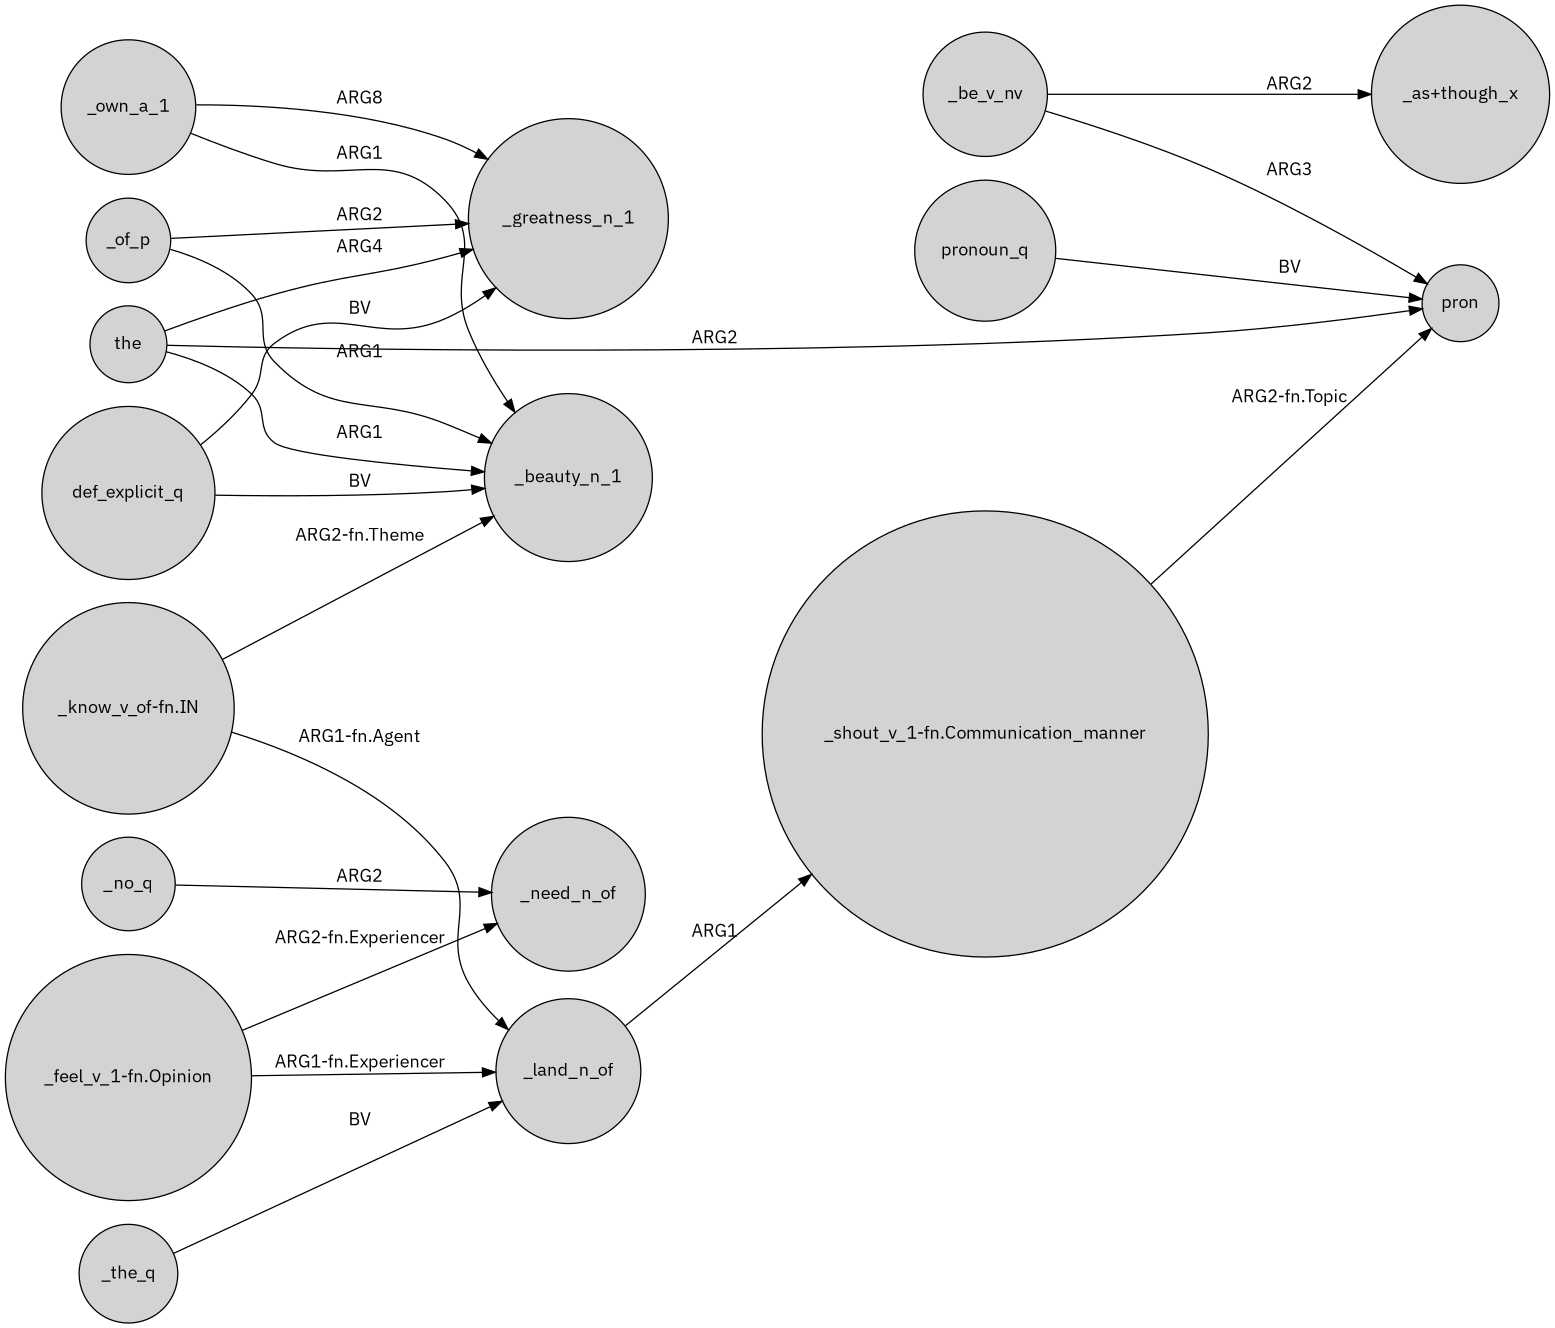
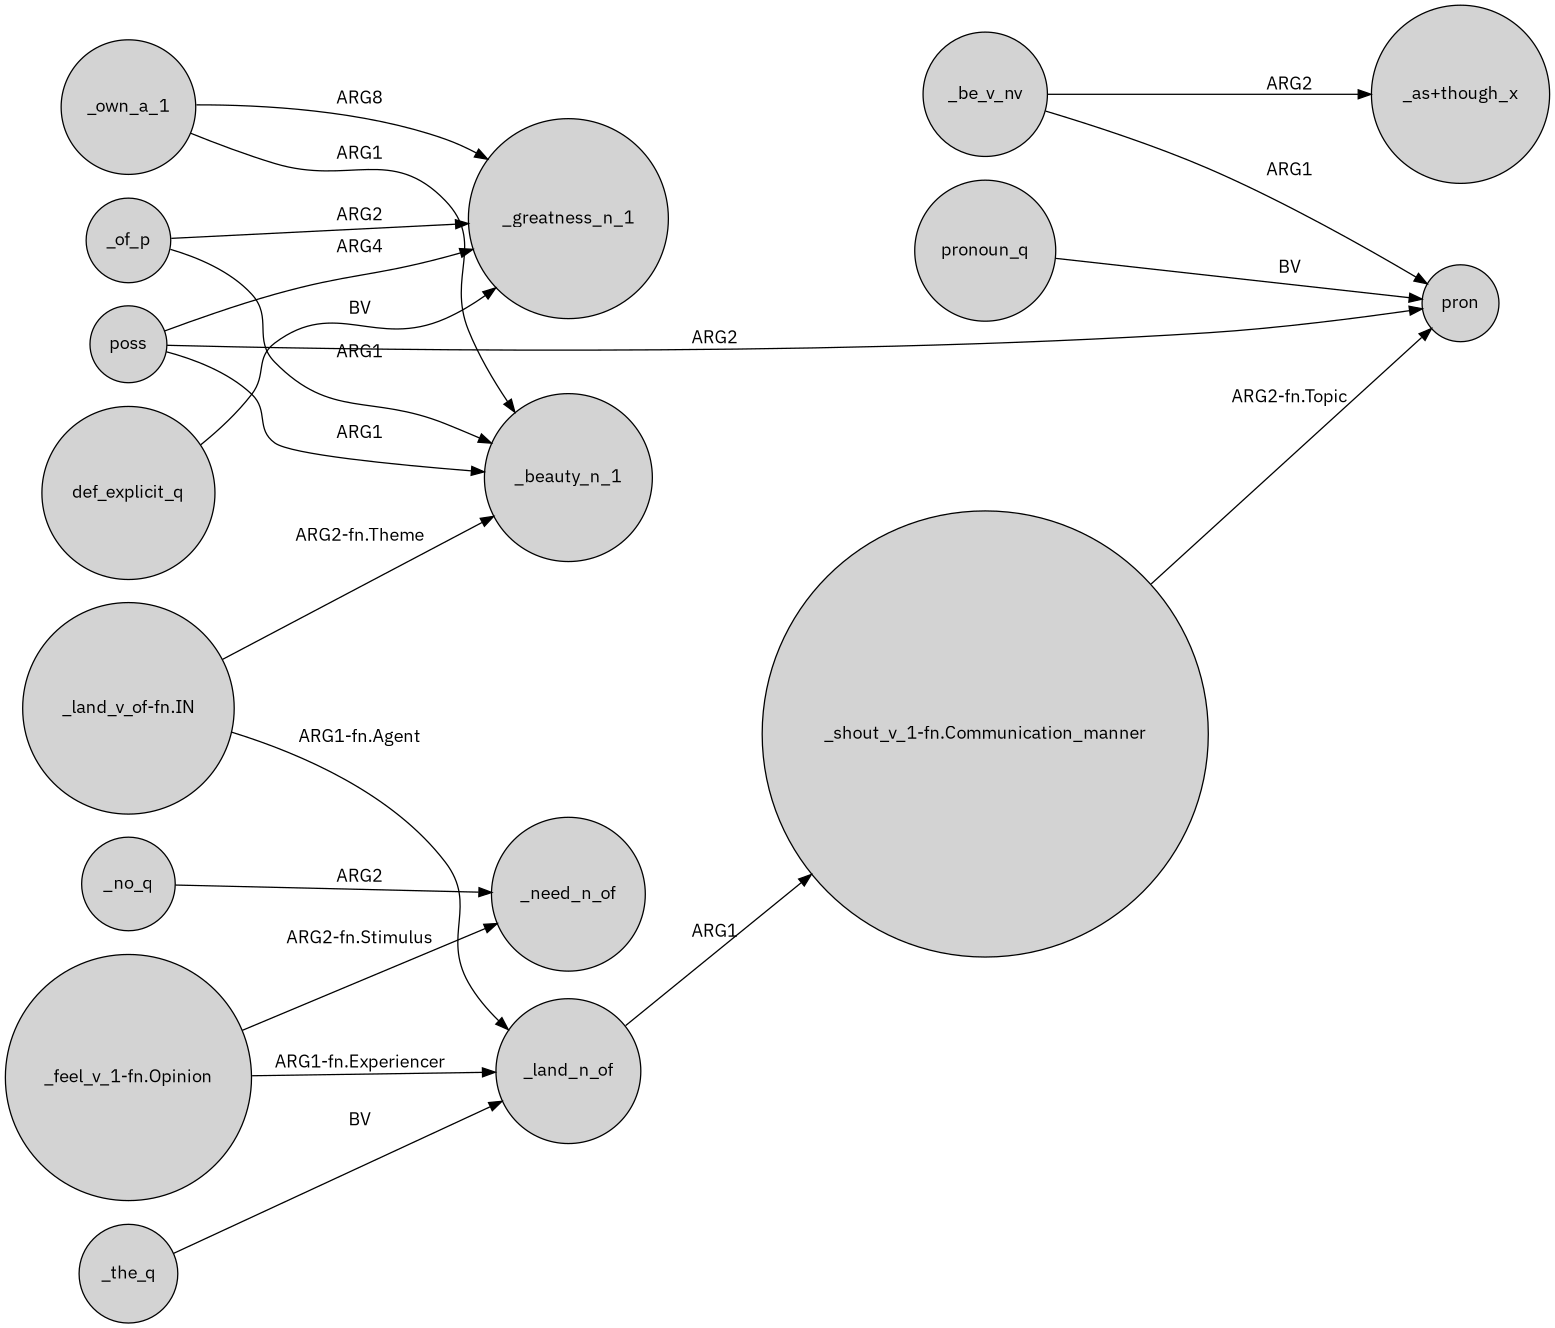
(1290, 171) -> (1290, 171)
(128, 344) -> (128, 344)
(344, 495) -> none
(128, 708) -> (128, 708)
(360, 939) -> (360, 939)
